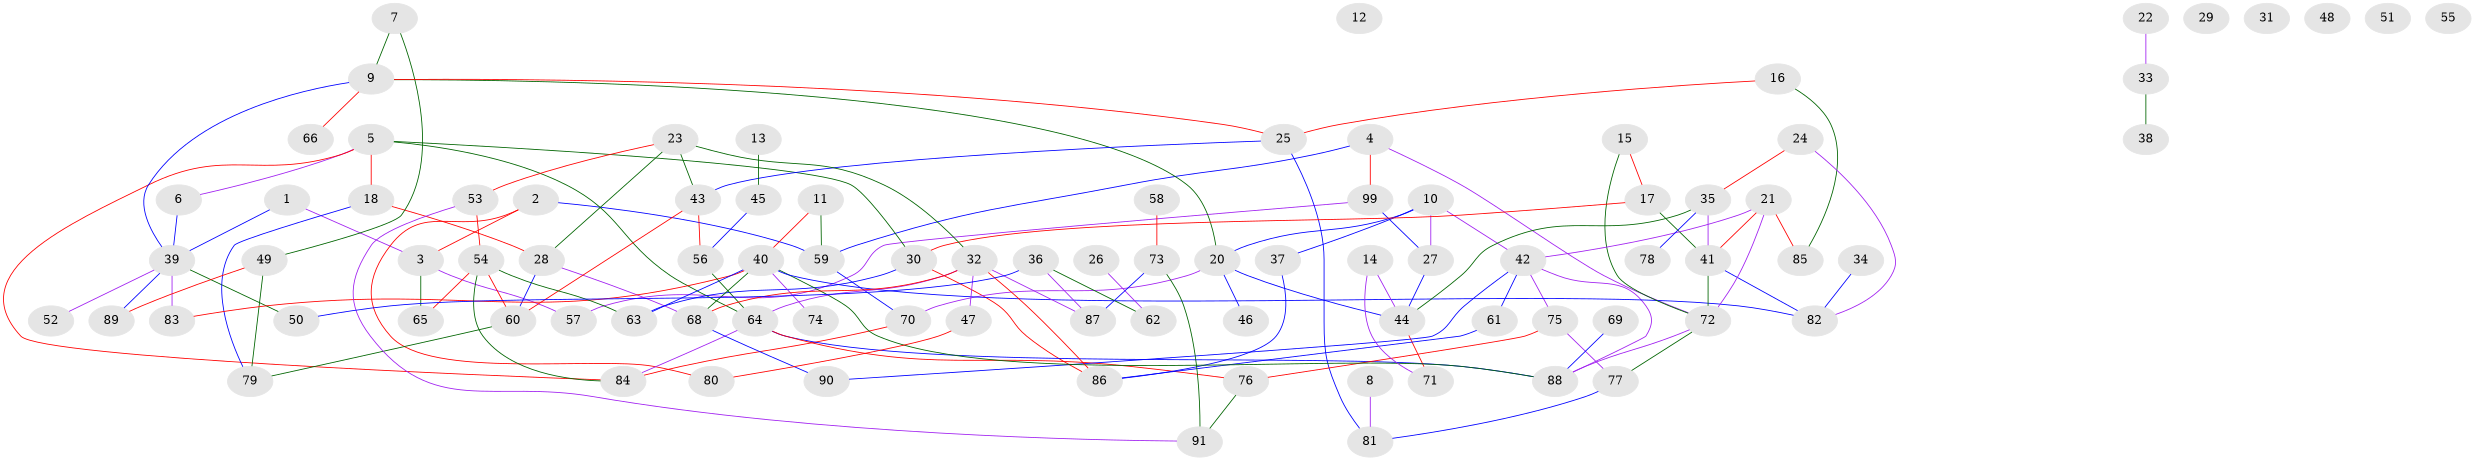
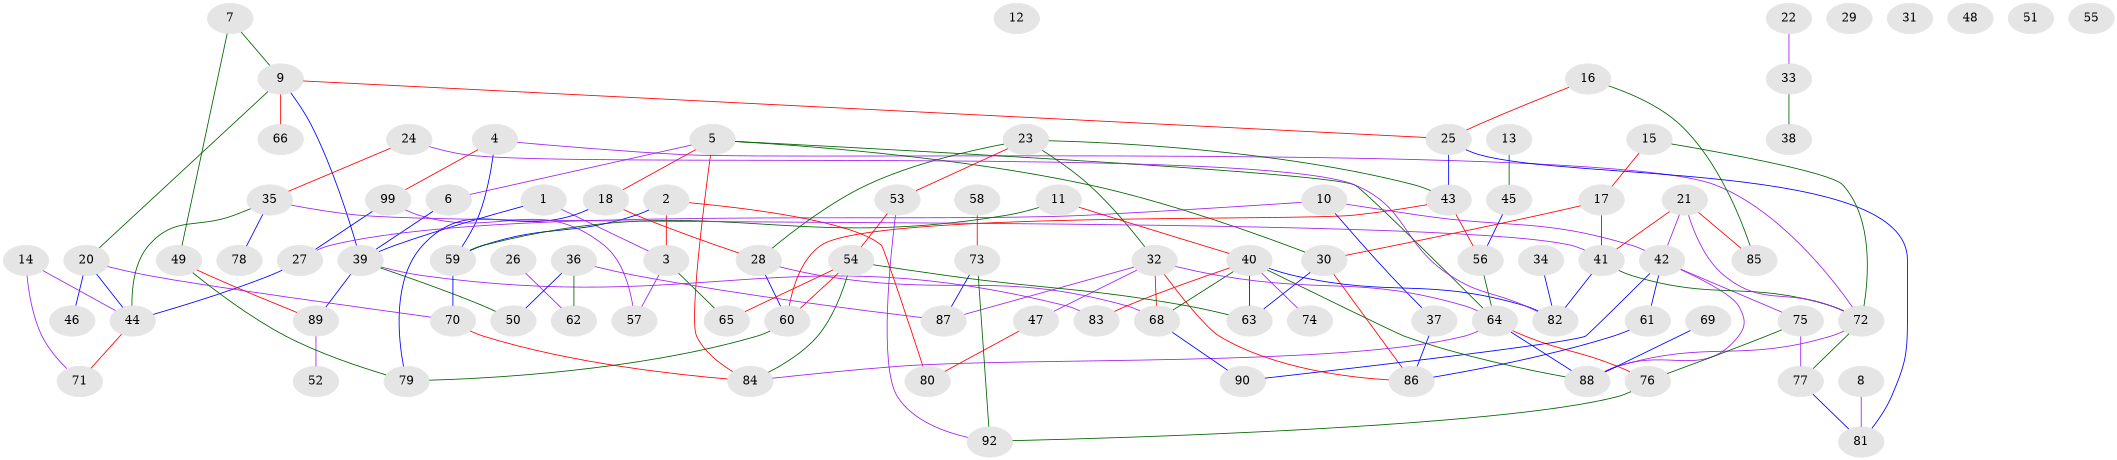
(1329, 230) -> none
(112, 291) -> (316, 356)
(1403, 356) -> (1742, 346)
(1200, 442) -> (990, 442)
